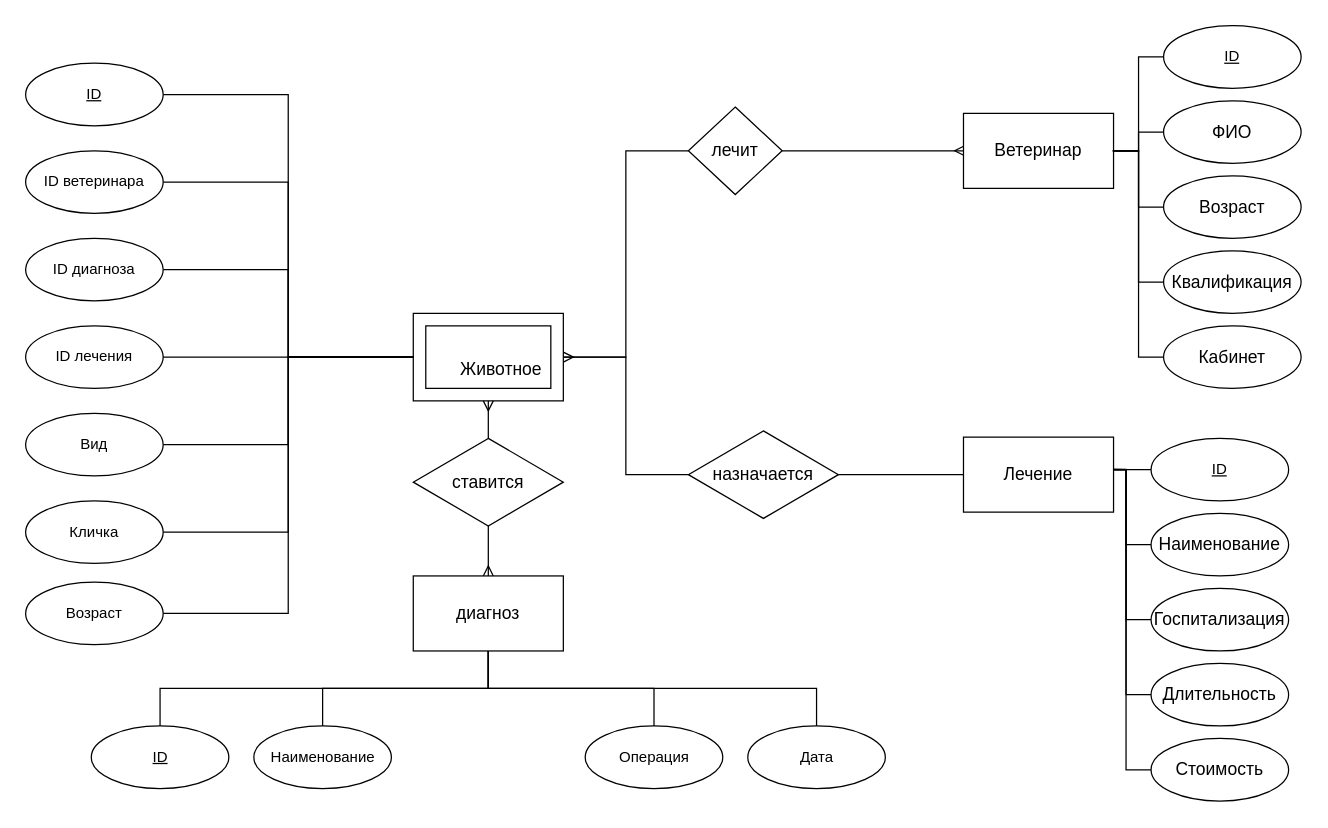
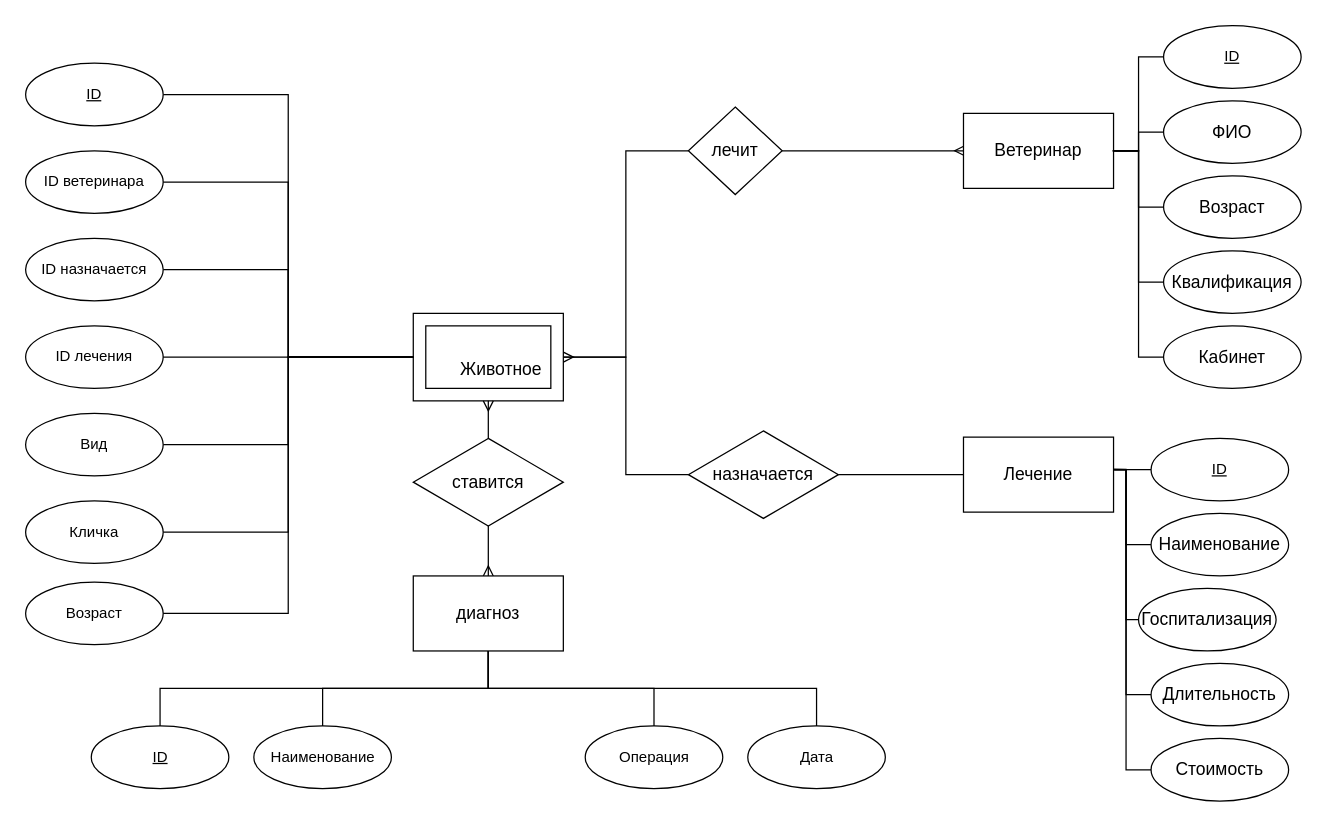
(94, 269) -> (94, 269)
(1219, 619) -> (1207, 619)
